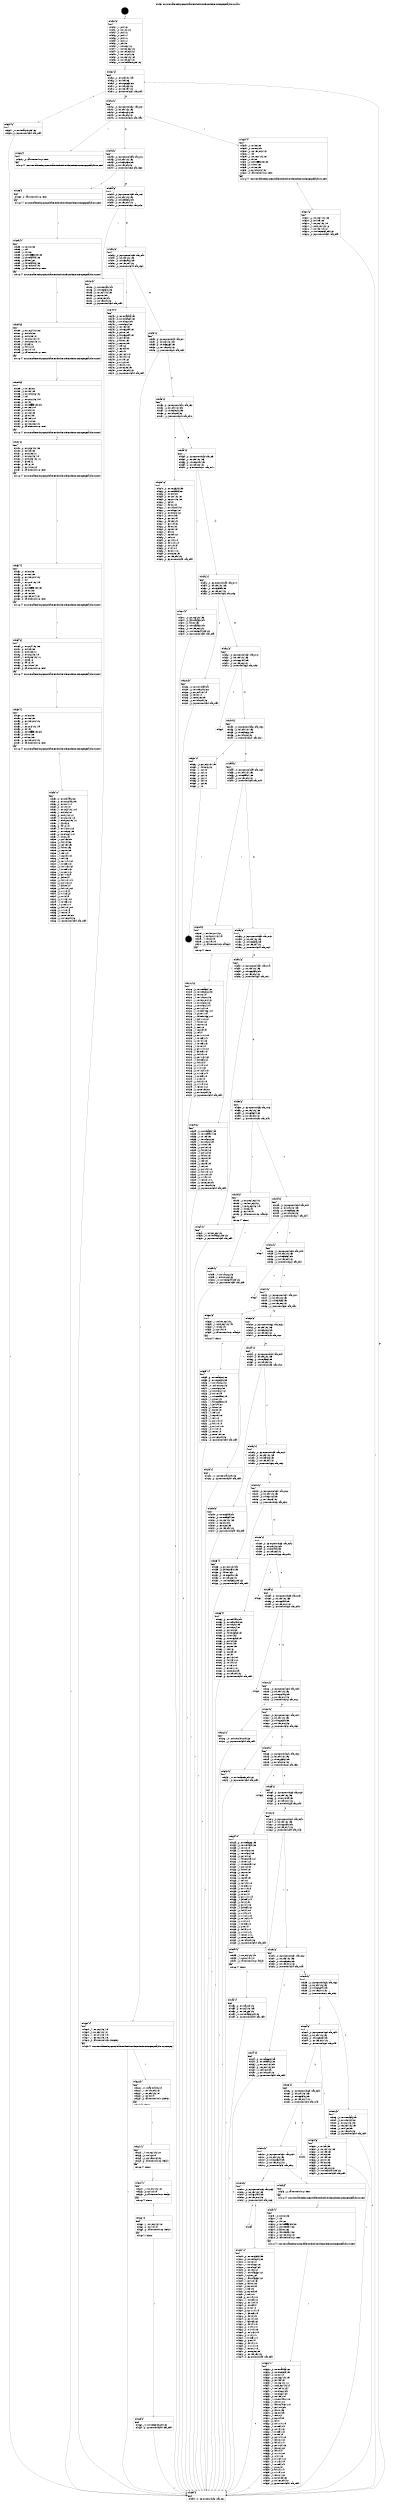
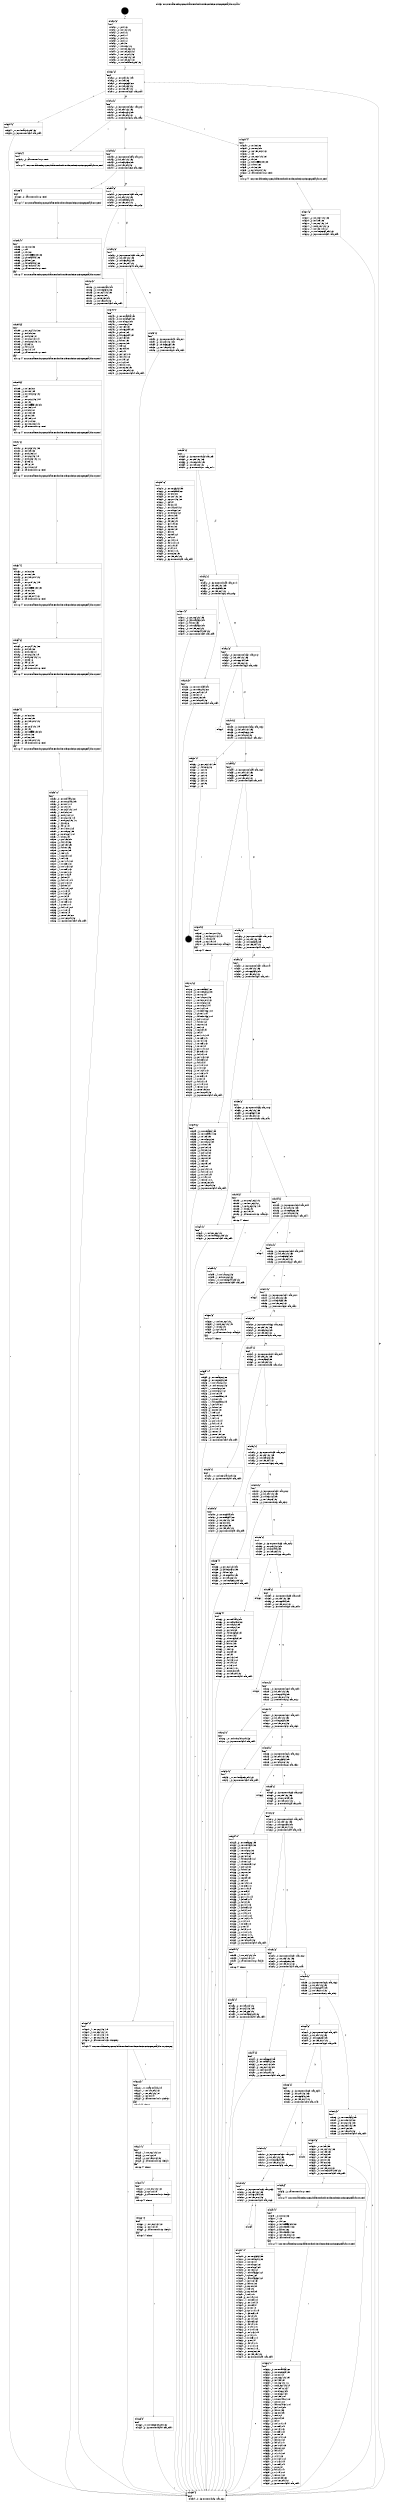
(175, 408) -> none
(297, 2176) -> (323, 2179)
